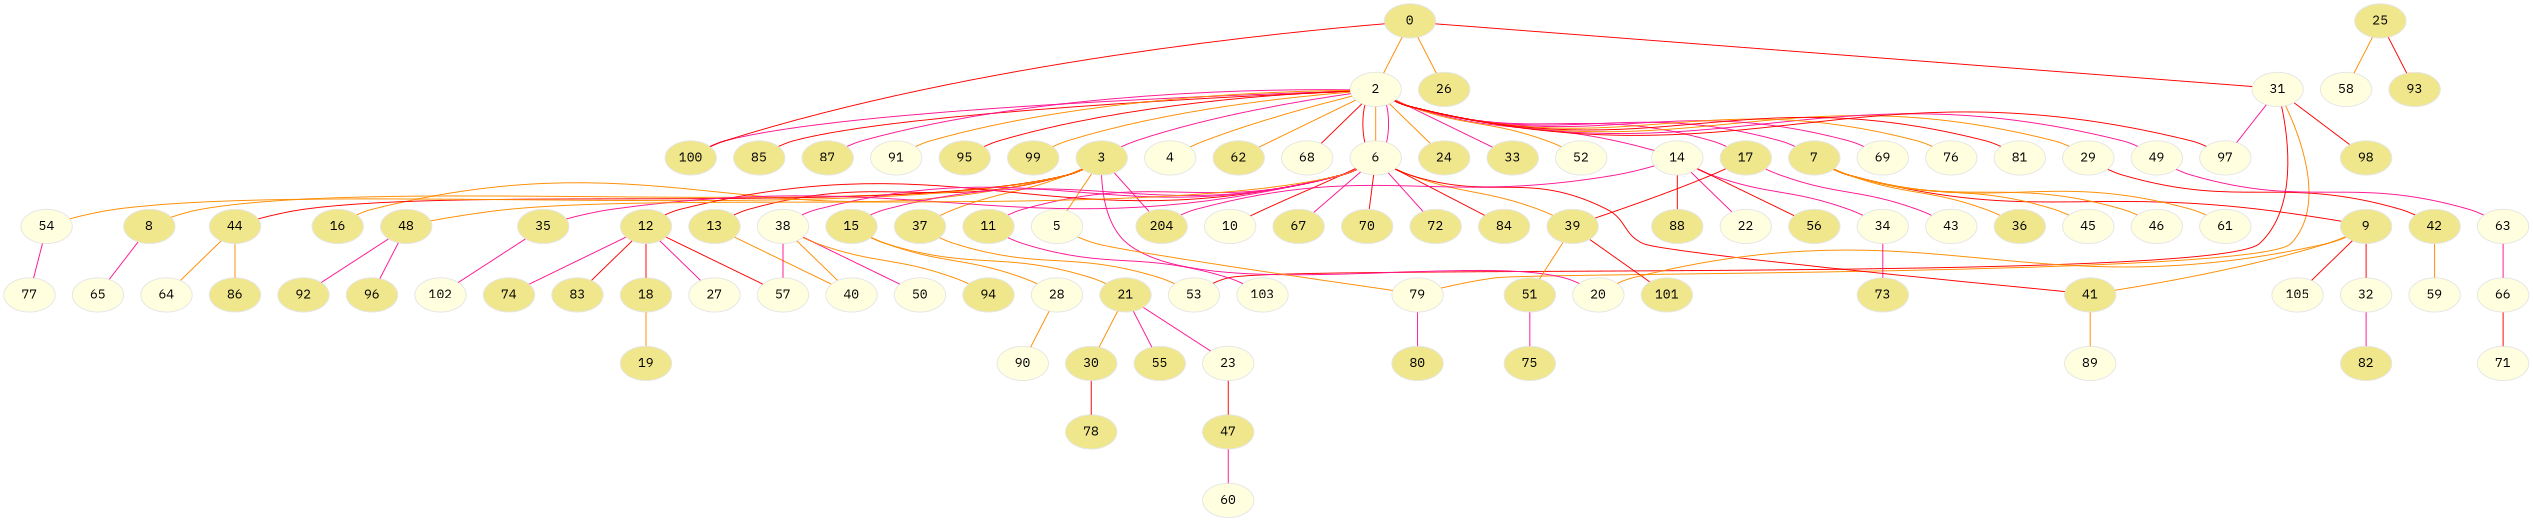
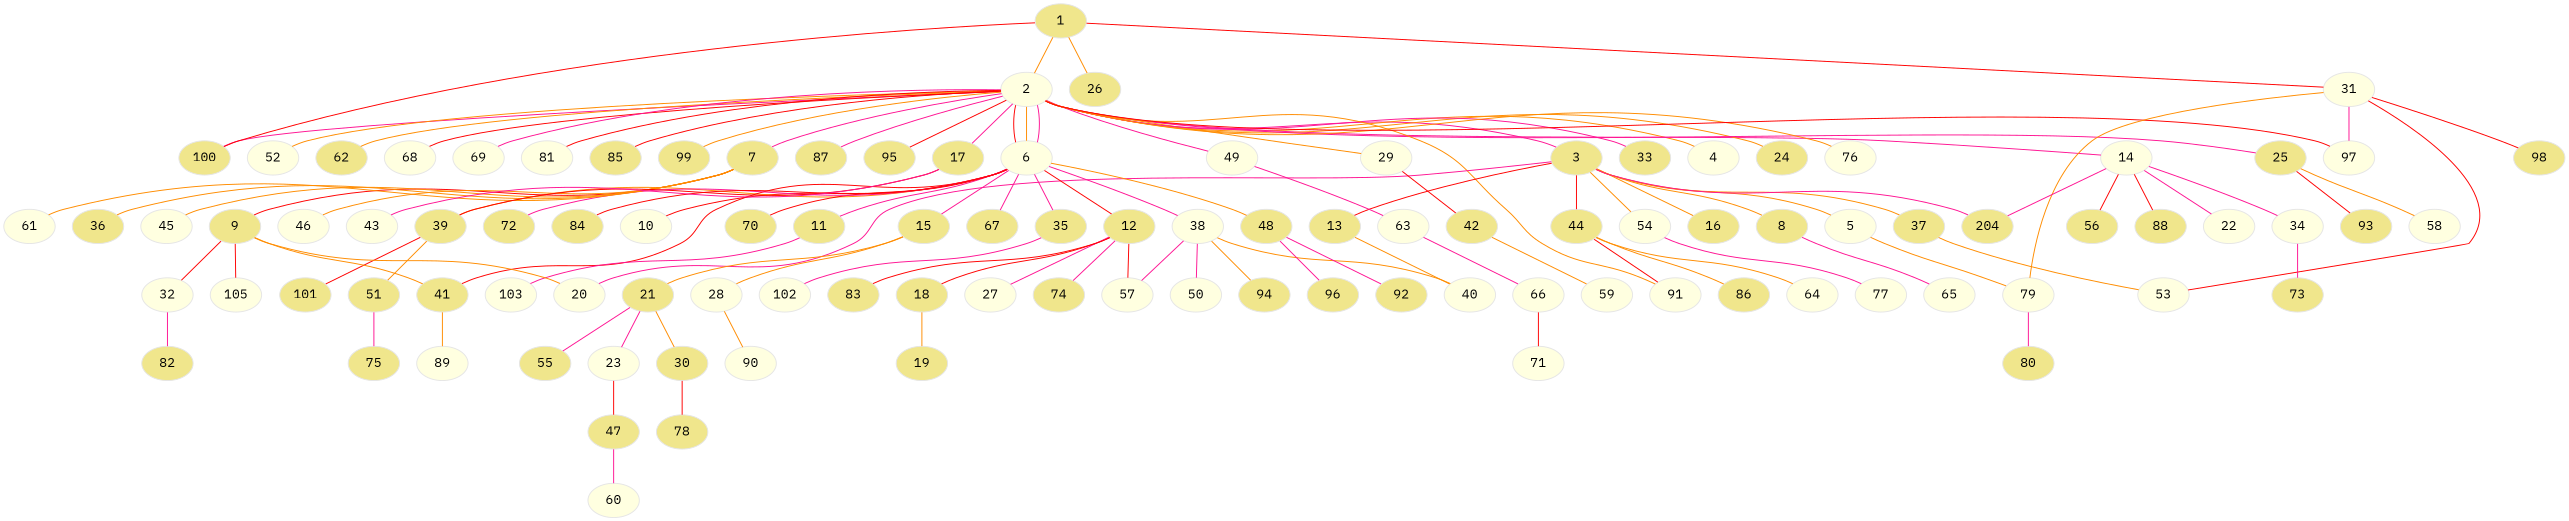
(1410, 21) -> (1061, 21)
none -> (1892, 135)
none -> (1626, 261)
